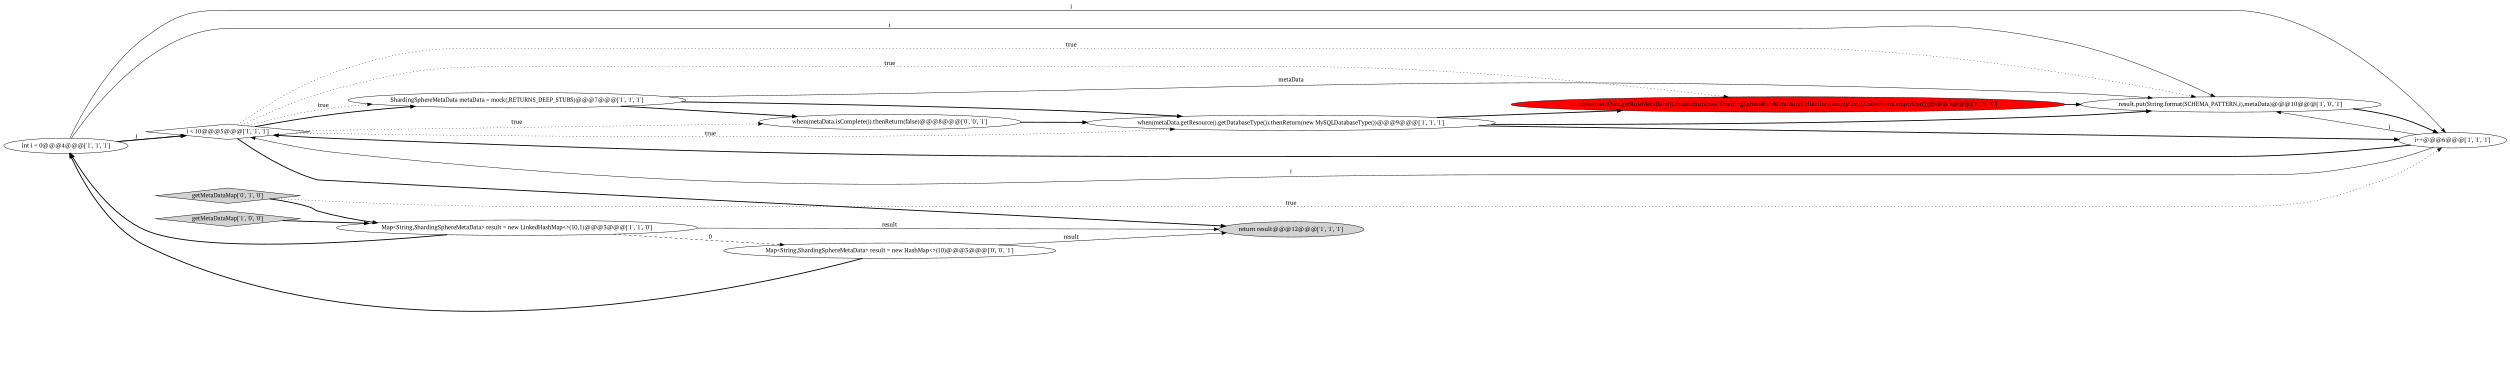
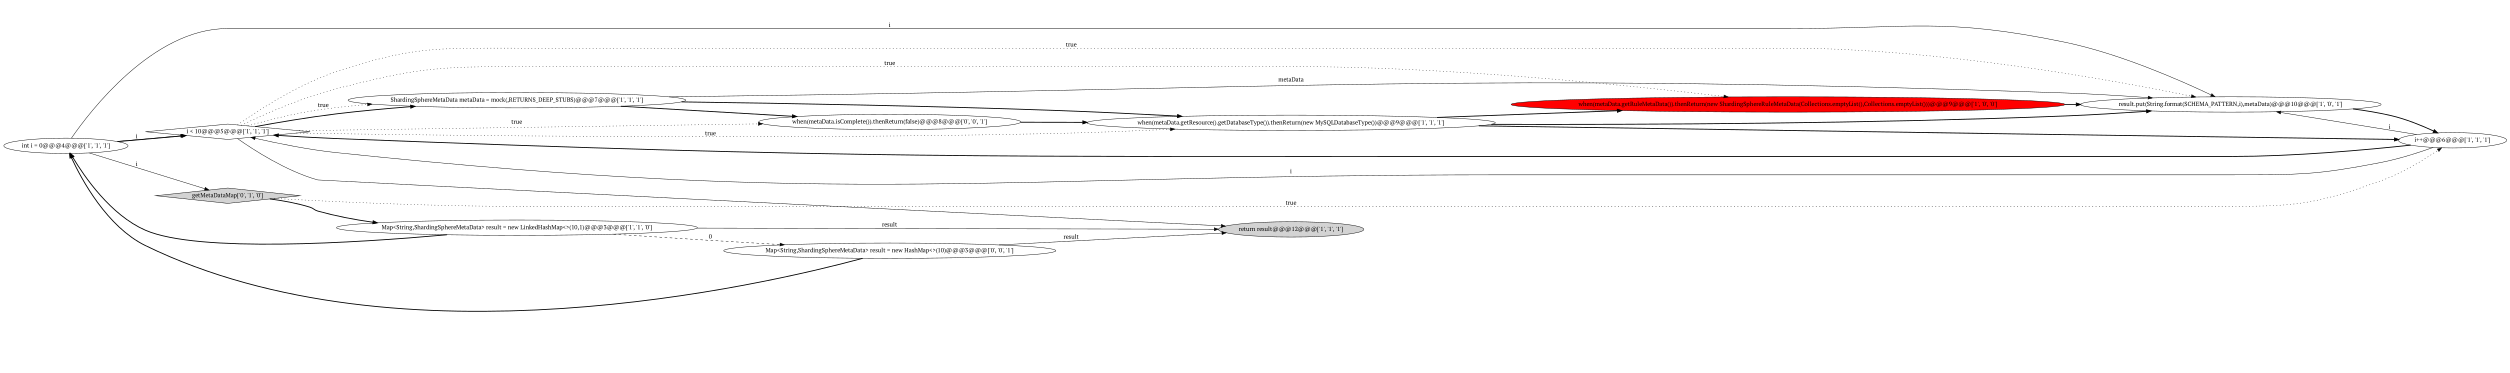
(1246, 10) -> (147, 171)
(724, 201) -> (724, 201)
(228, 219) -> none
